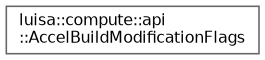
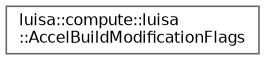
(133, 30) -> (133, 30)
